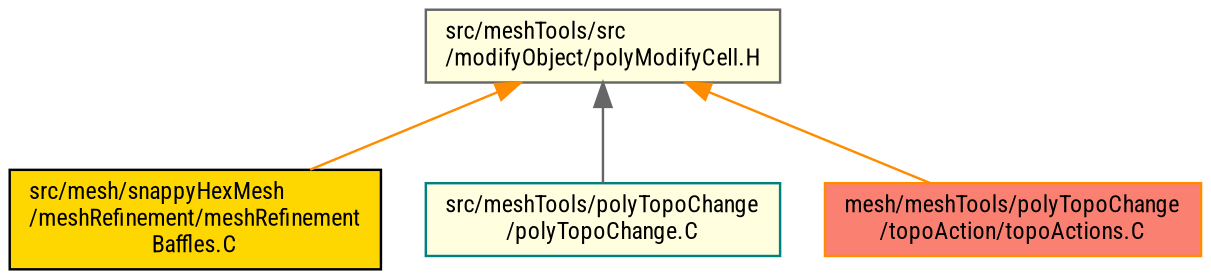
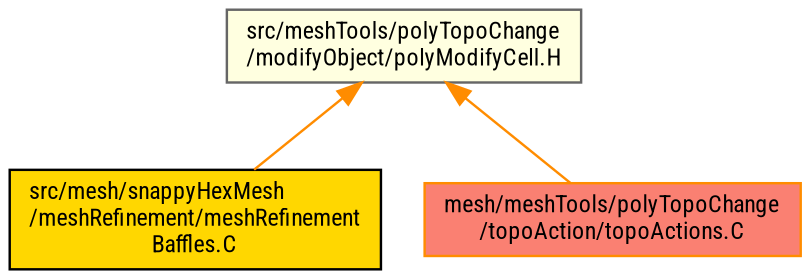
(603, 46) -> (404, 46)
(603, 220) -> none
